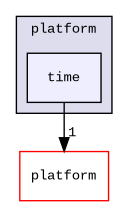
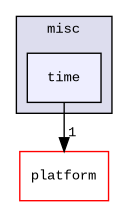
(64, 29) -> (64, 29)
